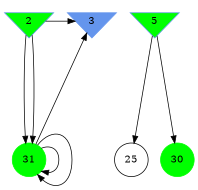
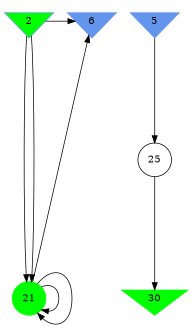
(92, 21) -> (92, 21)
(155, 21) -> (155, 21)
(165, 86) -> (155, 230)
(29, 160) -> (29, 298)
(177, 160) -> (155, 298)
